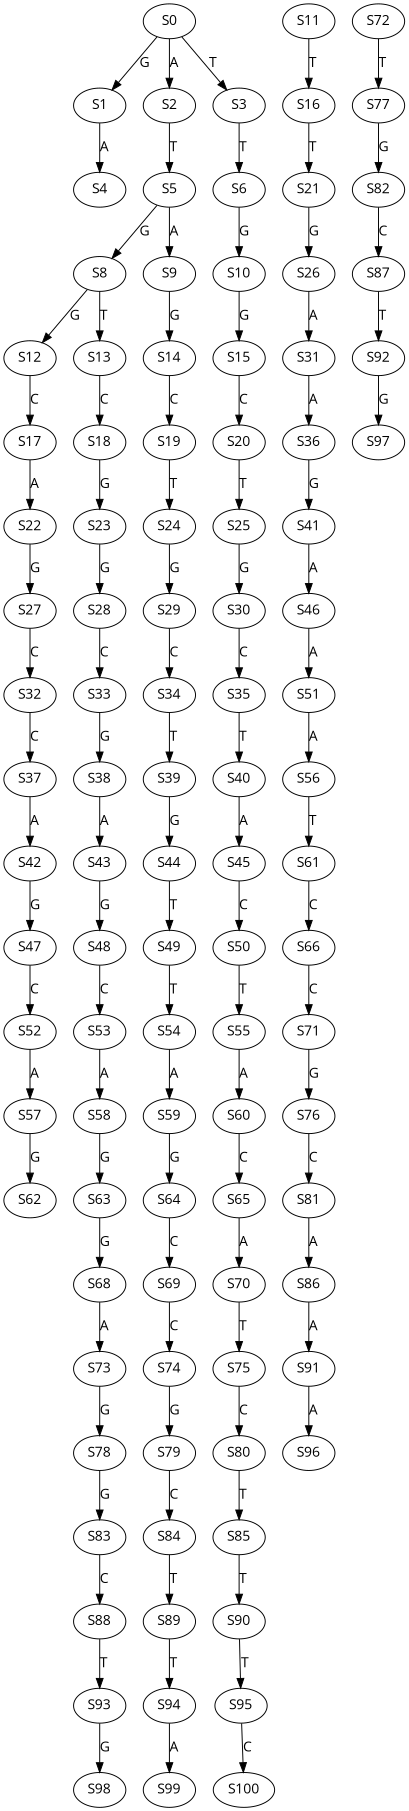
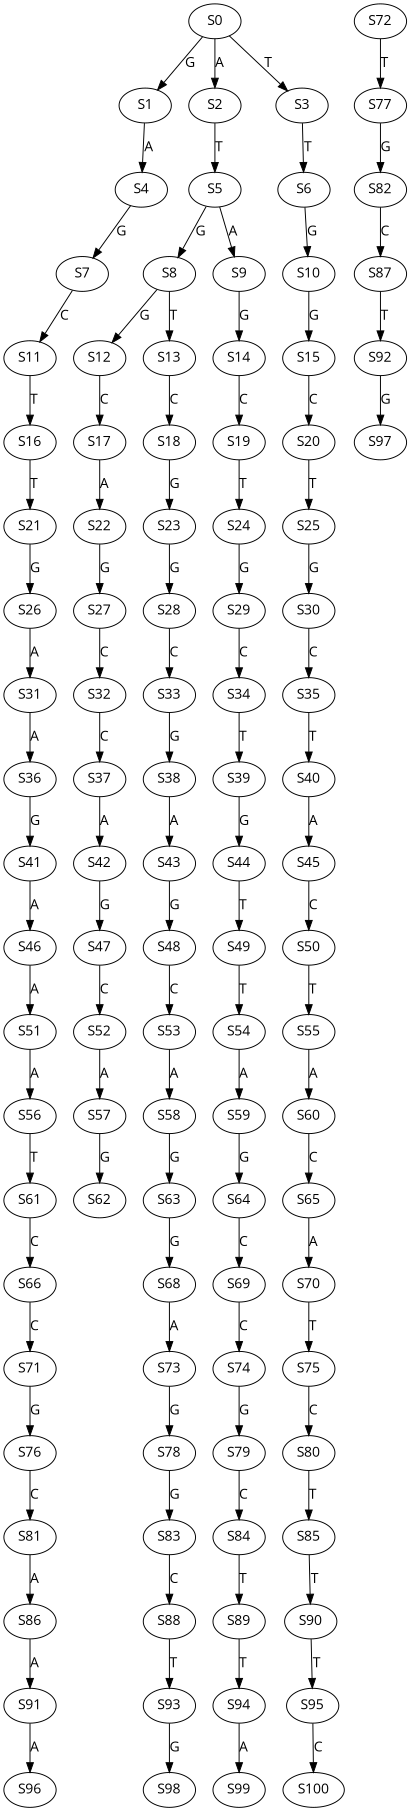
none -> (82, 274)
